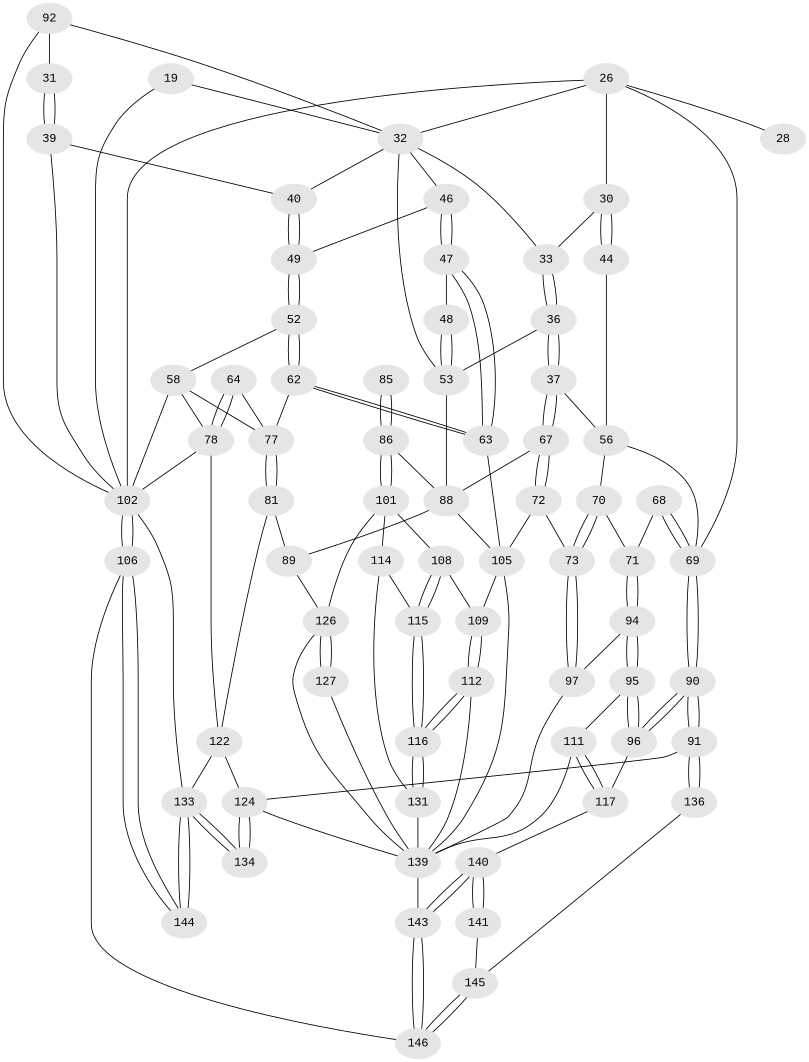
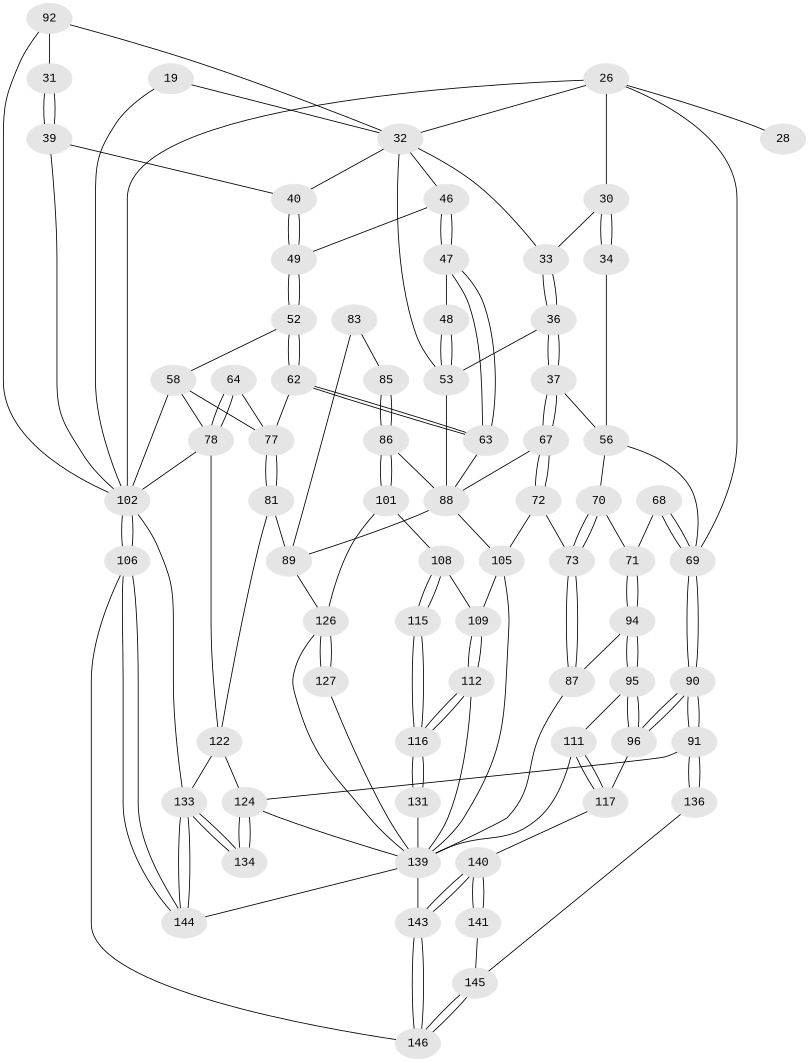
(606, 260) -> (606, 260)
none -> (354, 320)
(494, 501) -> (466, 471)
(381, 561) -> none
(572, 682) -> (572, 682)
none -> (301, 893)
